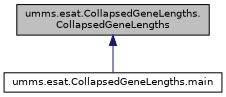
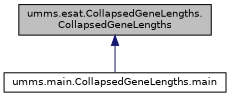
(113, 82) -> (115, 82)
